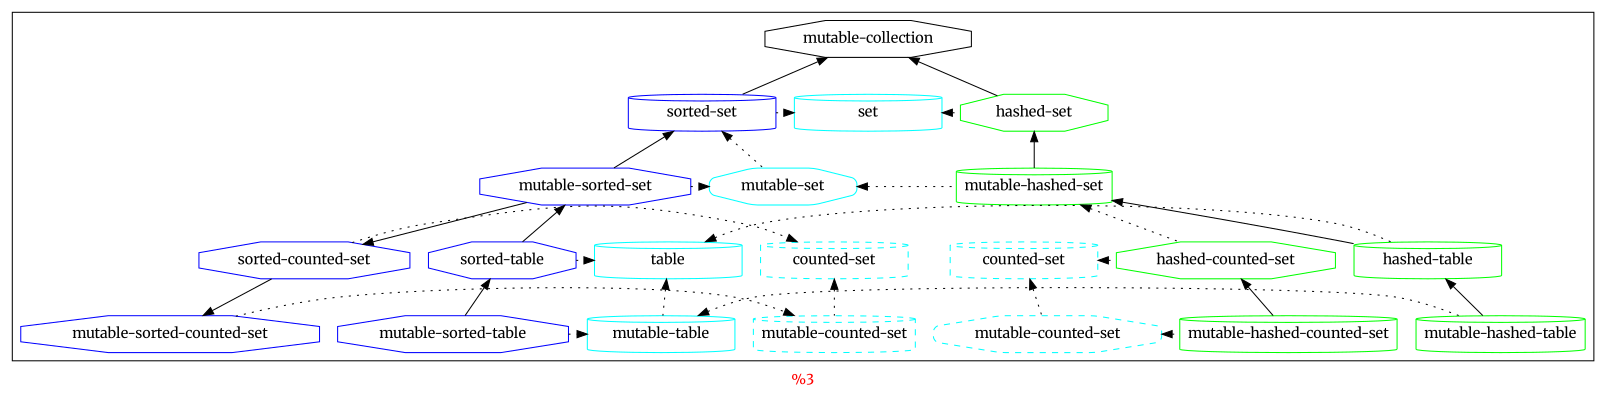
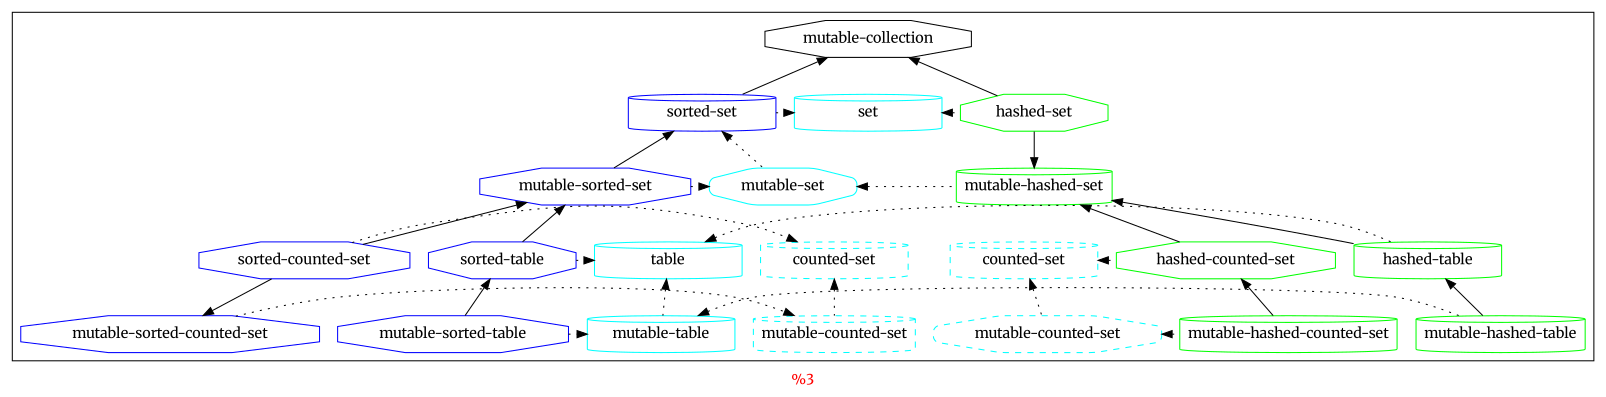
(1034, 155) -> (1034, 145)
(450, 222) -> (440, 225)
(1135, 225) -> (1135, 225)
